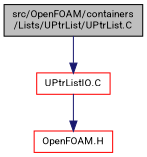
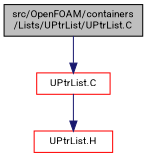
(73, 84) -> (73, 84)
(73, 142) -> (73, 142)
